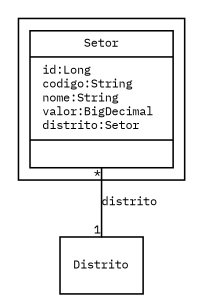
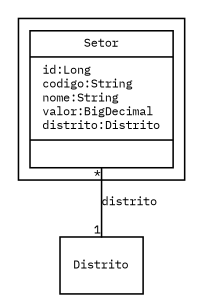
(92, 125) -> (102, 125)
